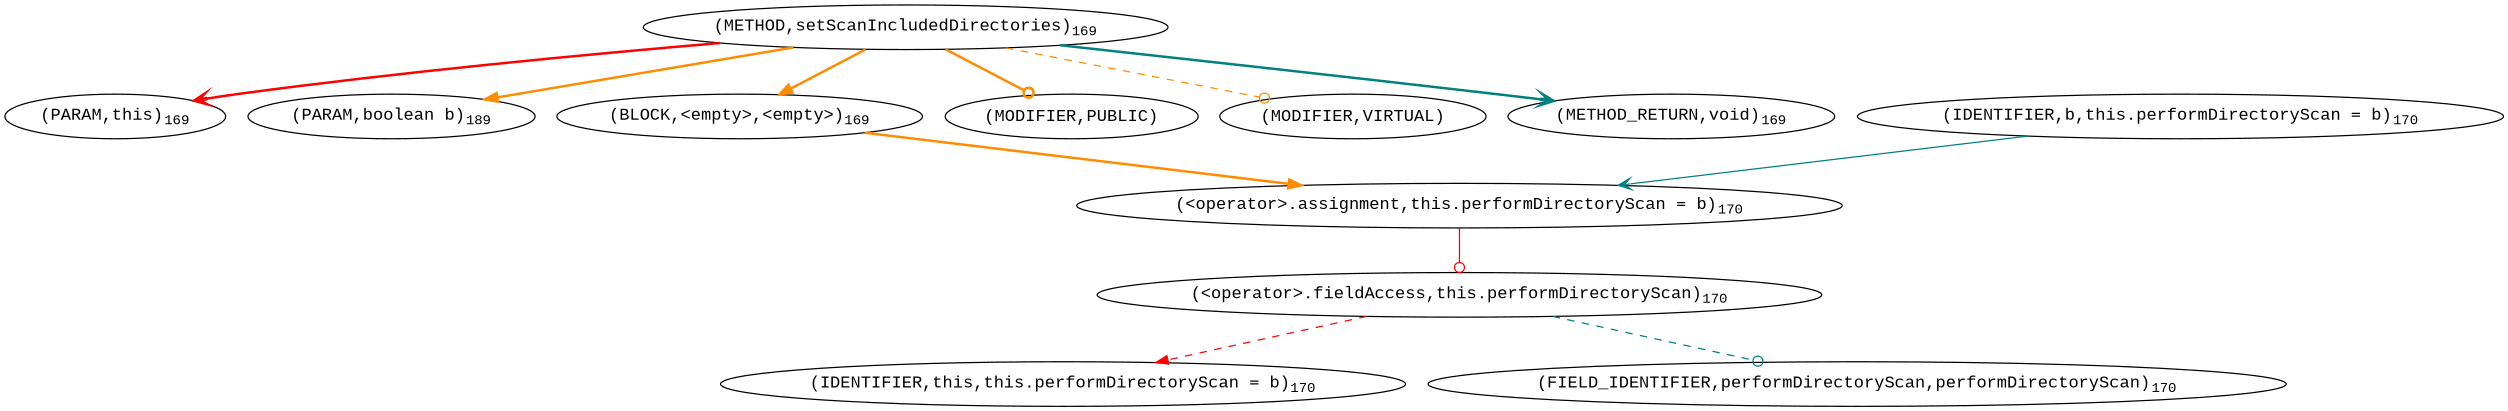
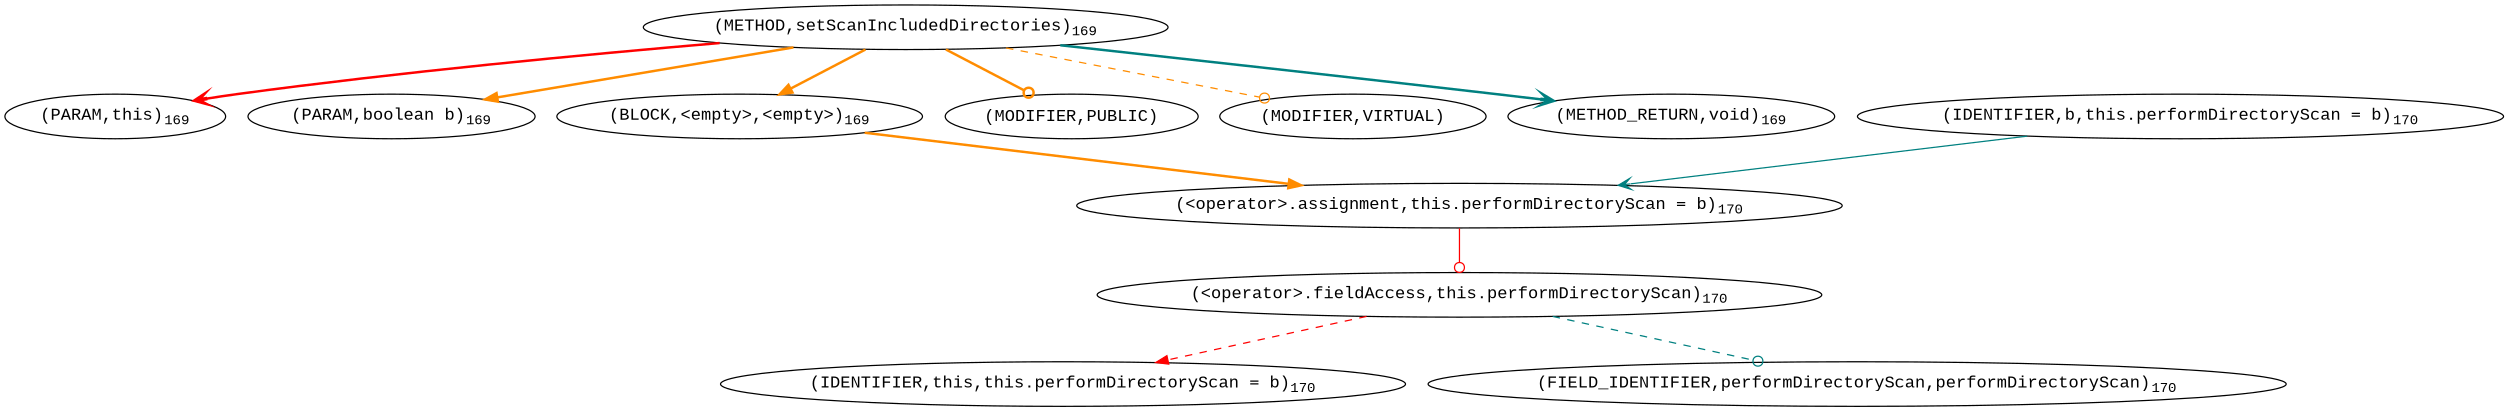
(479, 115) -> (479, 115)
